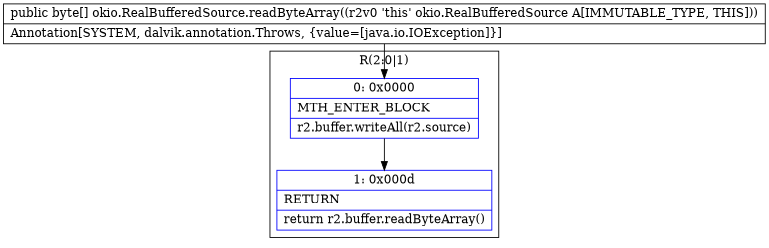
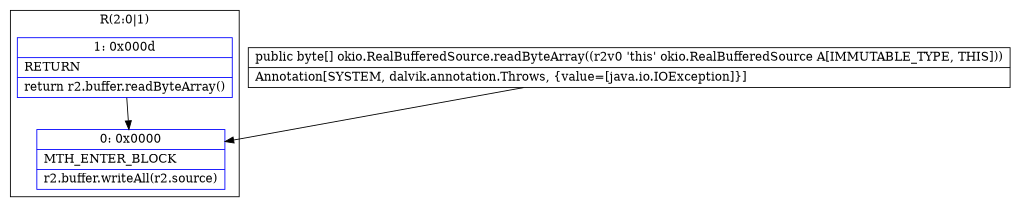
(384, 150) -> (128, 109)
